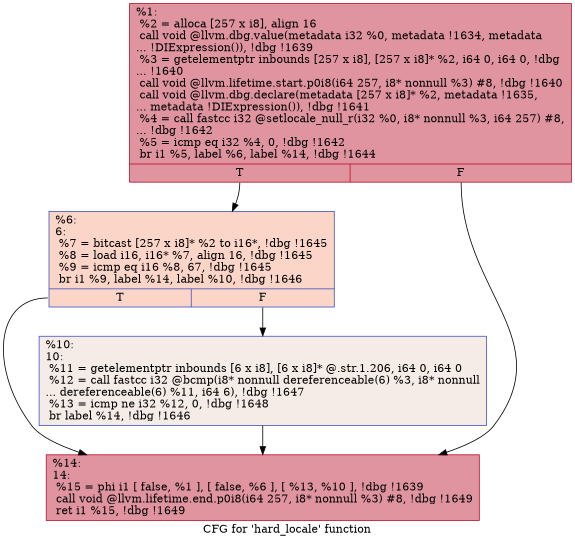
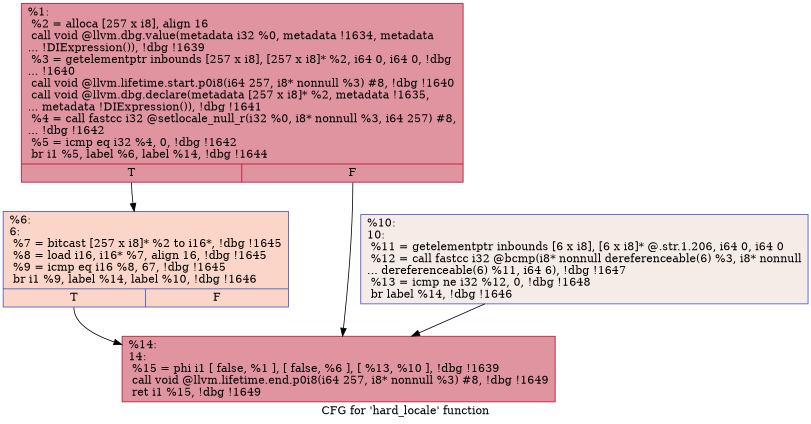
(263, 318) -> none
